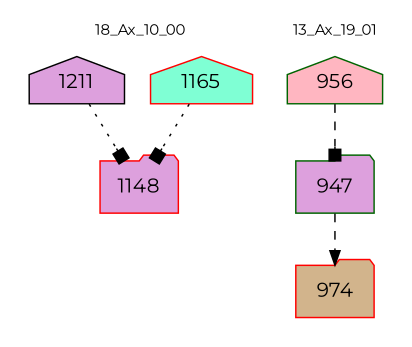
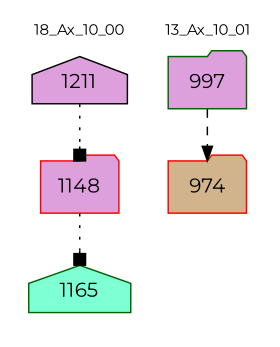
(335, 31) -> (208, 31)
(202, 83) -> (80, 291)
(335, 83) -> none
(176, 126) -> (80, 232)
(335, 187) -> (207, 83)
